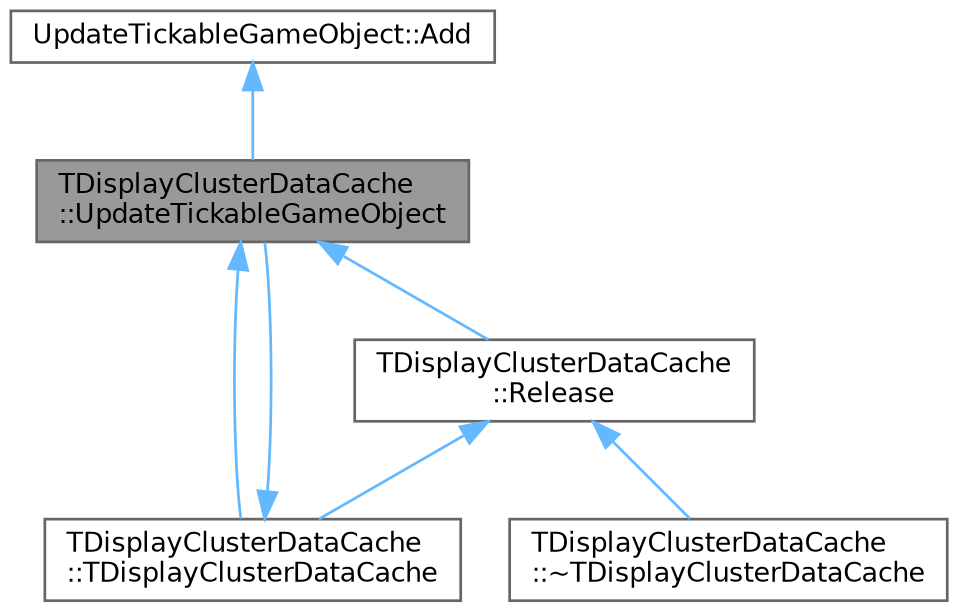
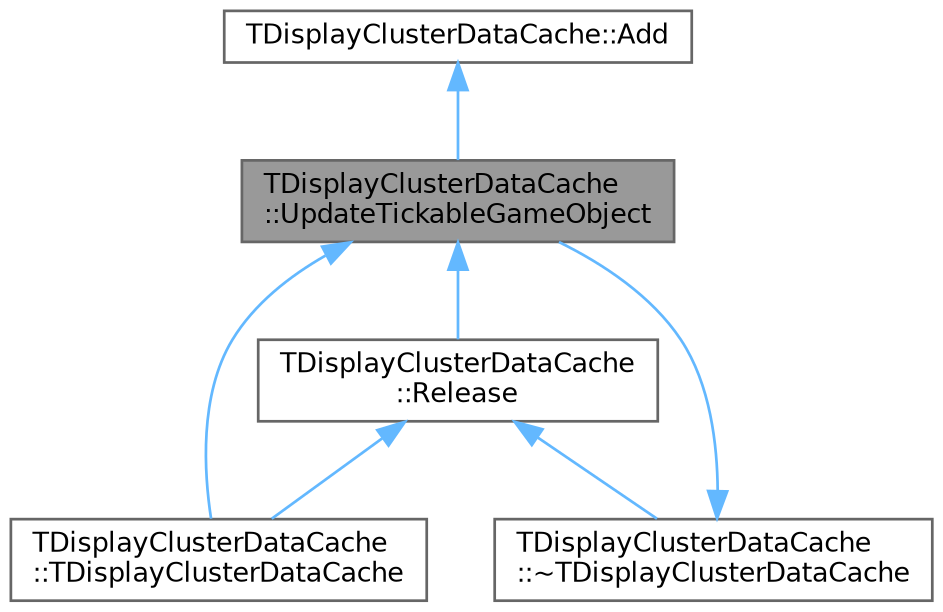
(253, 37) -> (458, 37)
(271, 367) -> (681, 340)
